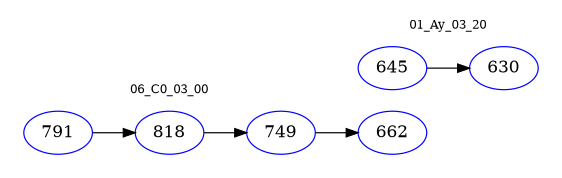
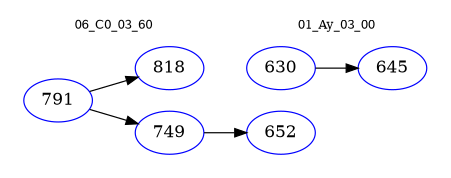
(448, 26) -> (337, 26)
(442, 68) -> (331, 68)
(170, 90) -> (114, 26)
(219, 133) -> (108, 115)
(392, 133) -> (281, 133)
